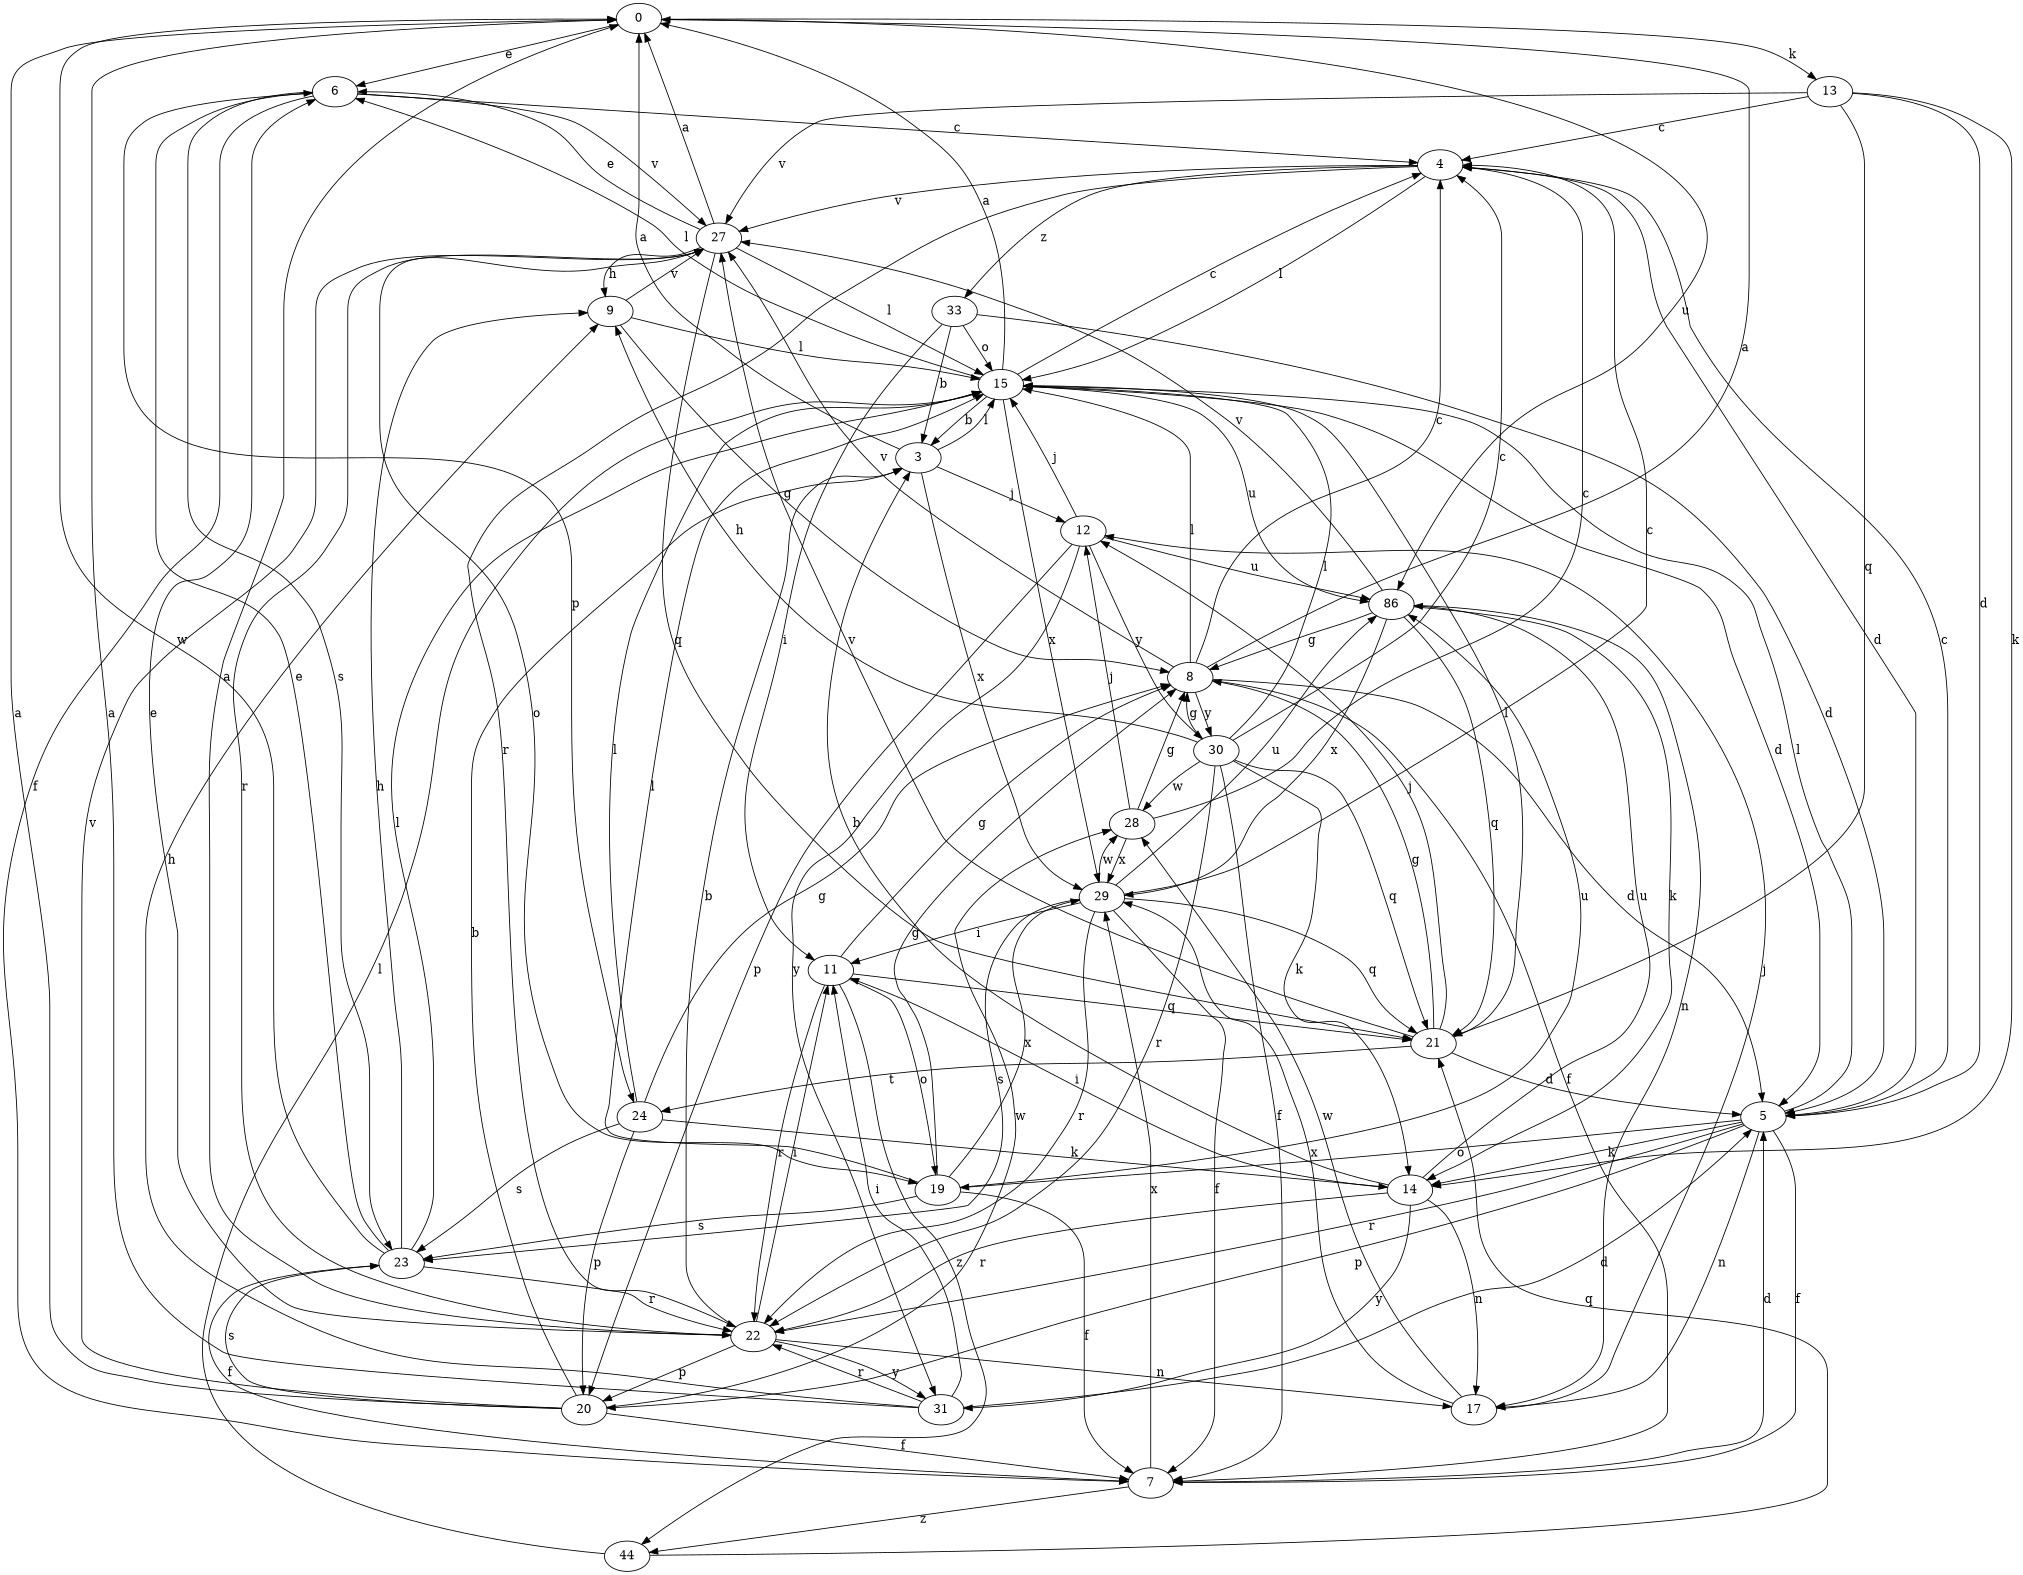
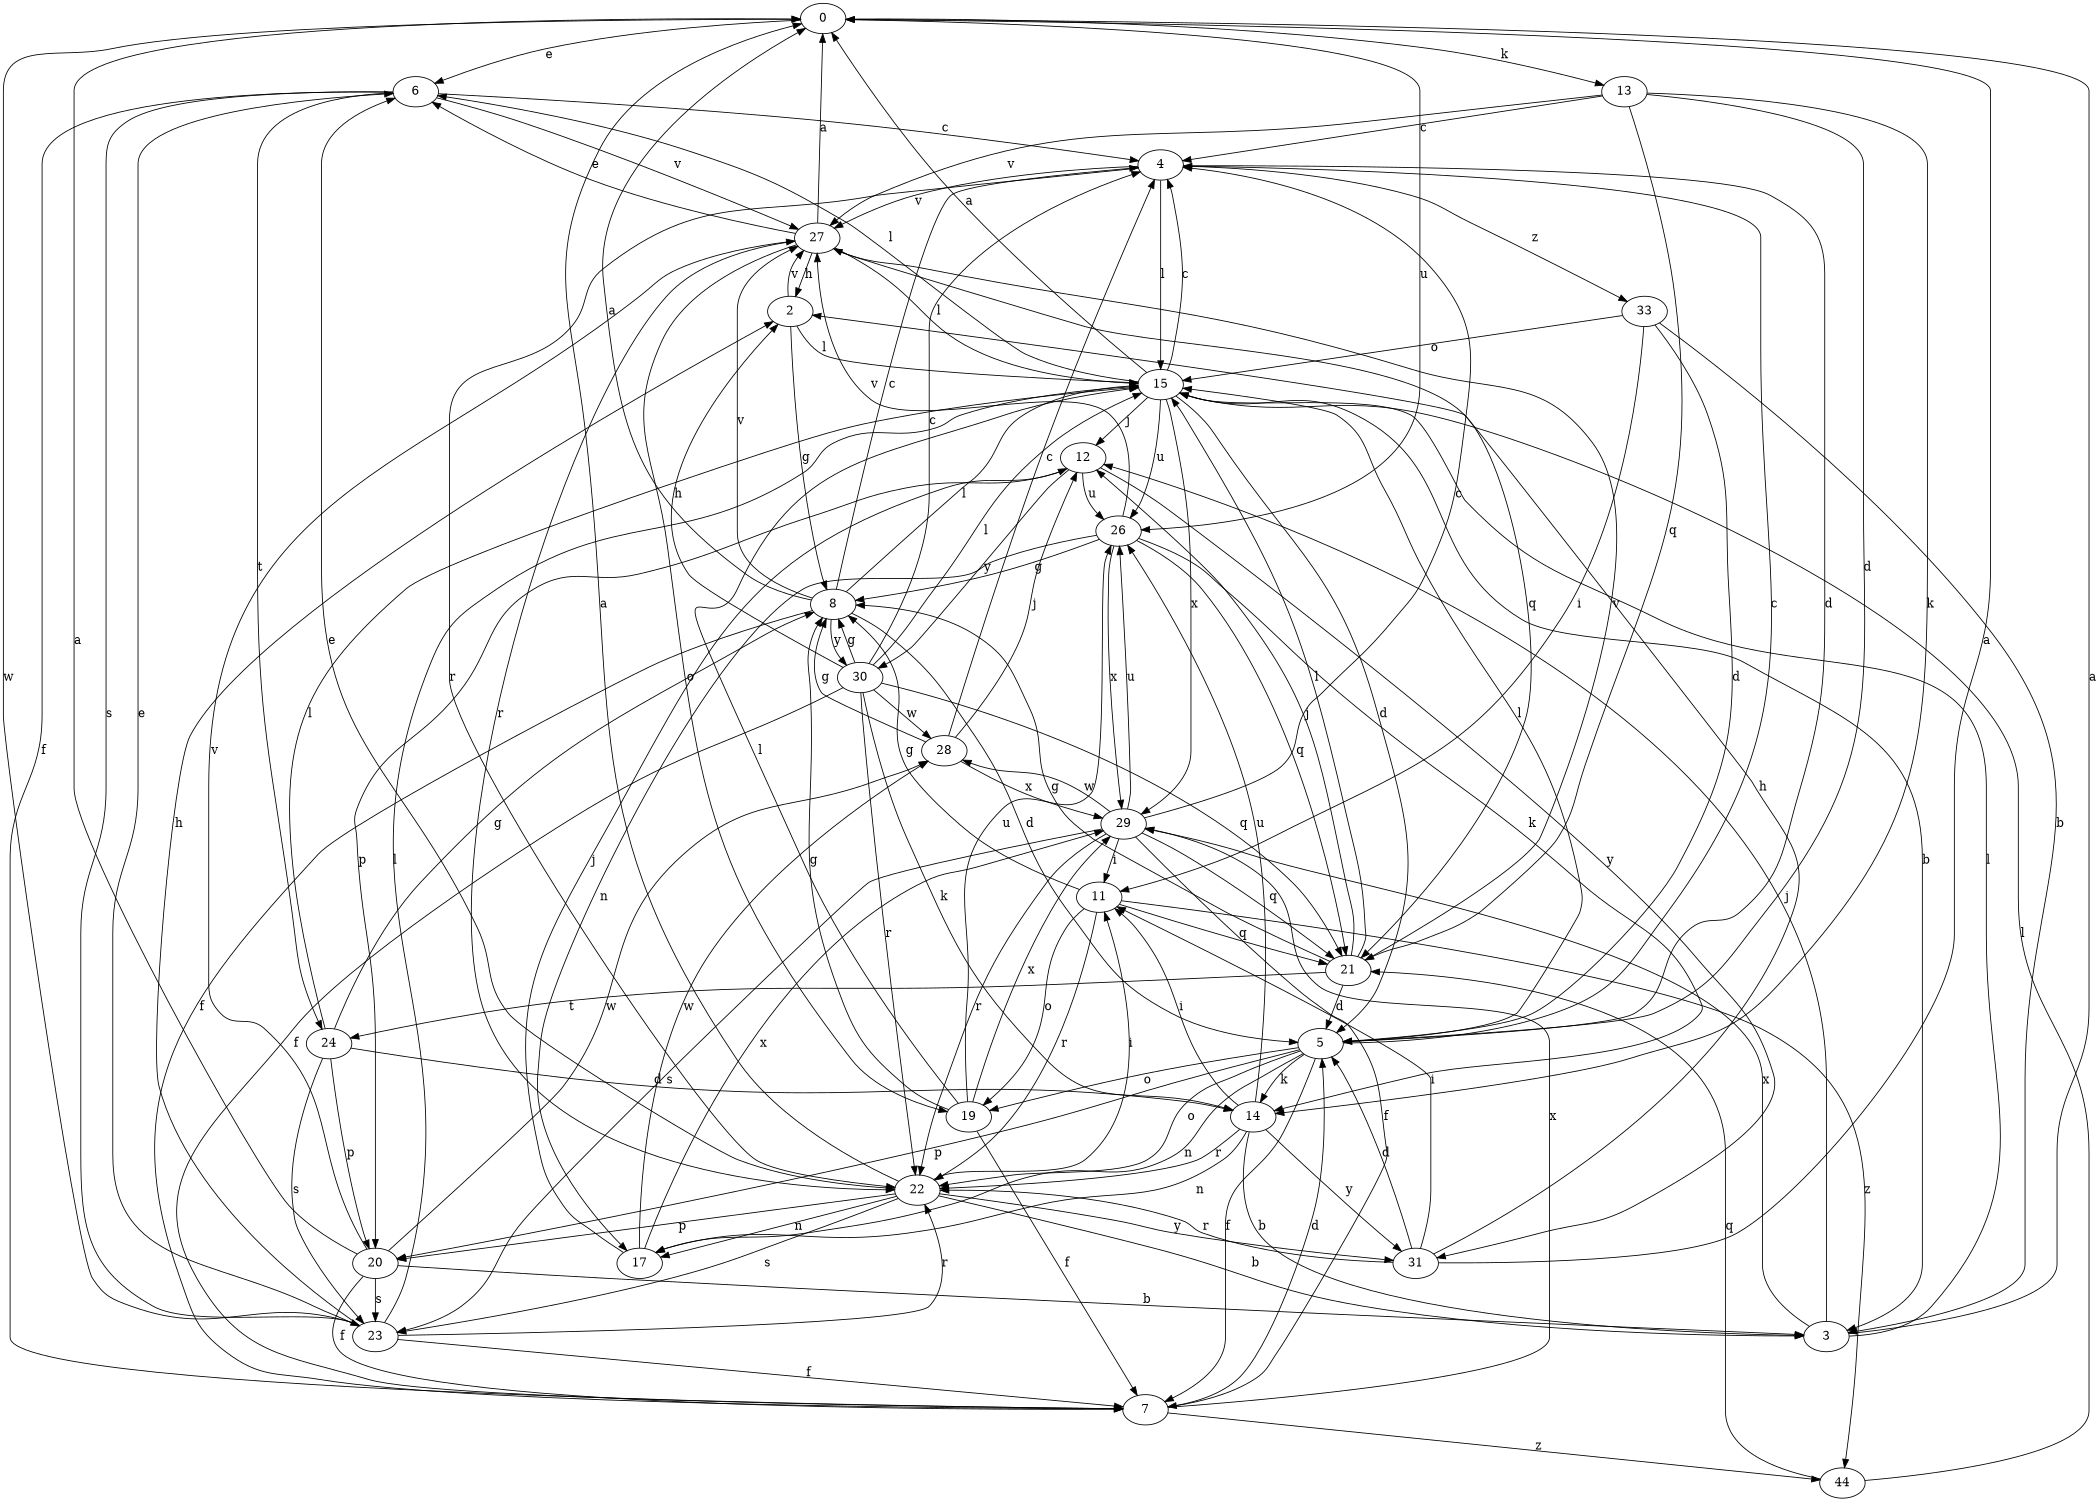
(610, 311) -> (790, 311)
(1047, 460) -> (1125, 418)
(576, 604) -> (260, 568)
(1391, 604) -> (1119, 531)
(1075, 1154) -> (658, 1080)
(674, 1223) -> (681, 1275)
(1372, 1227) -> (1191, 1117)
